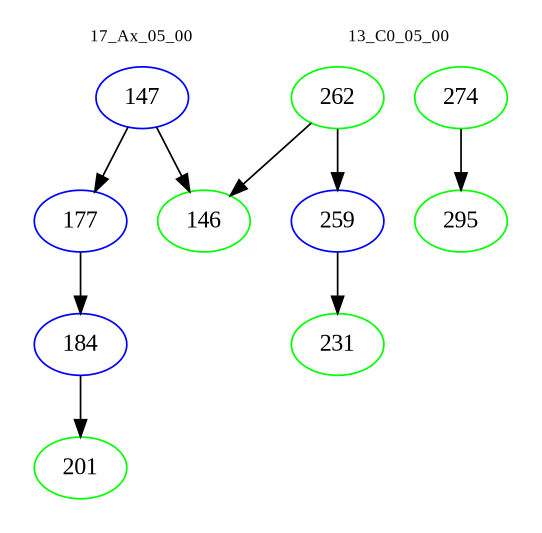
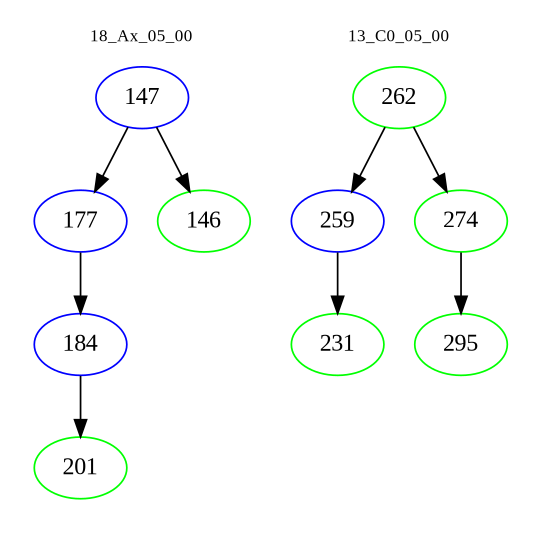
(142, 37) -> (142, 37)
(289, 143) -> (426, 152)
